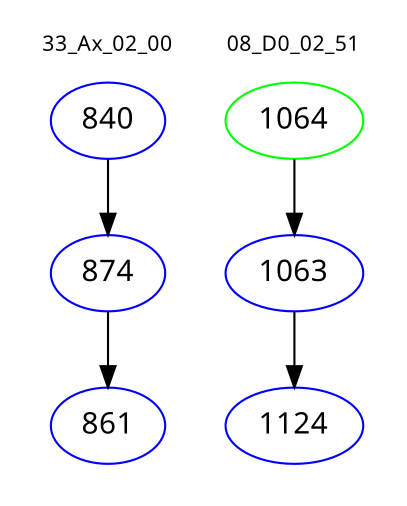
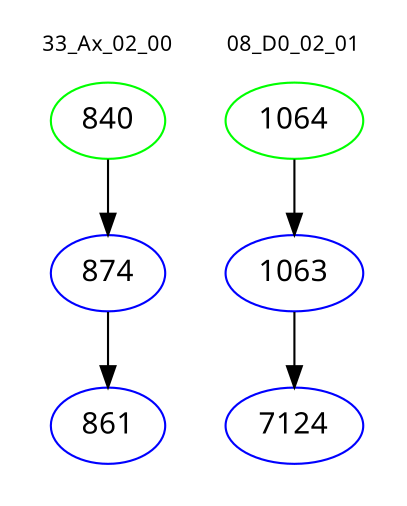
(294, 46) -> (294, 46)
(108, 121) -> (108, 121)
(294, 426) -> (294, 426)
